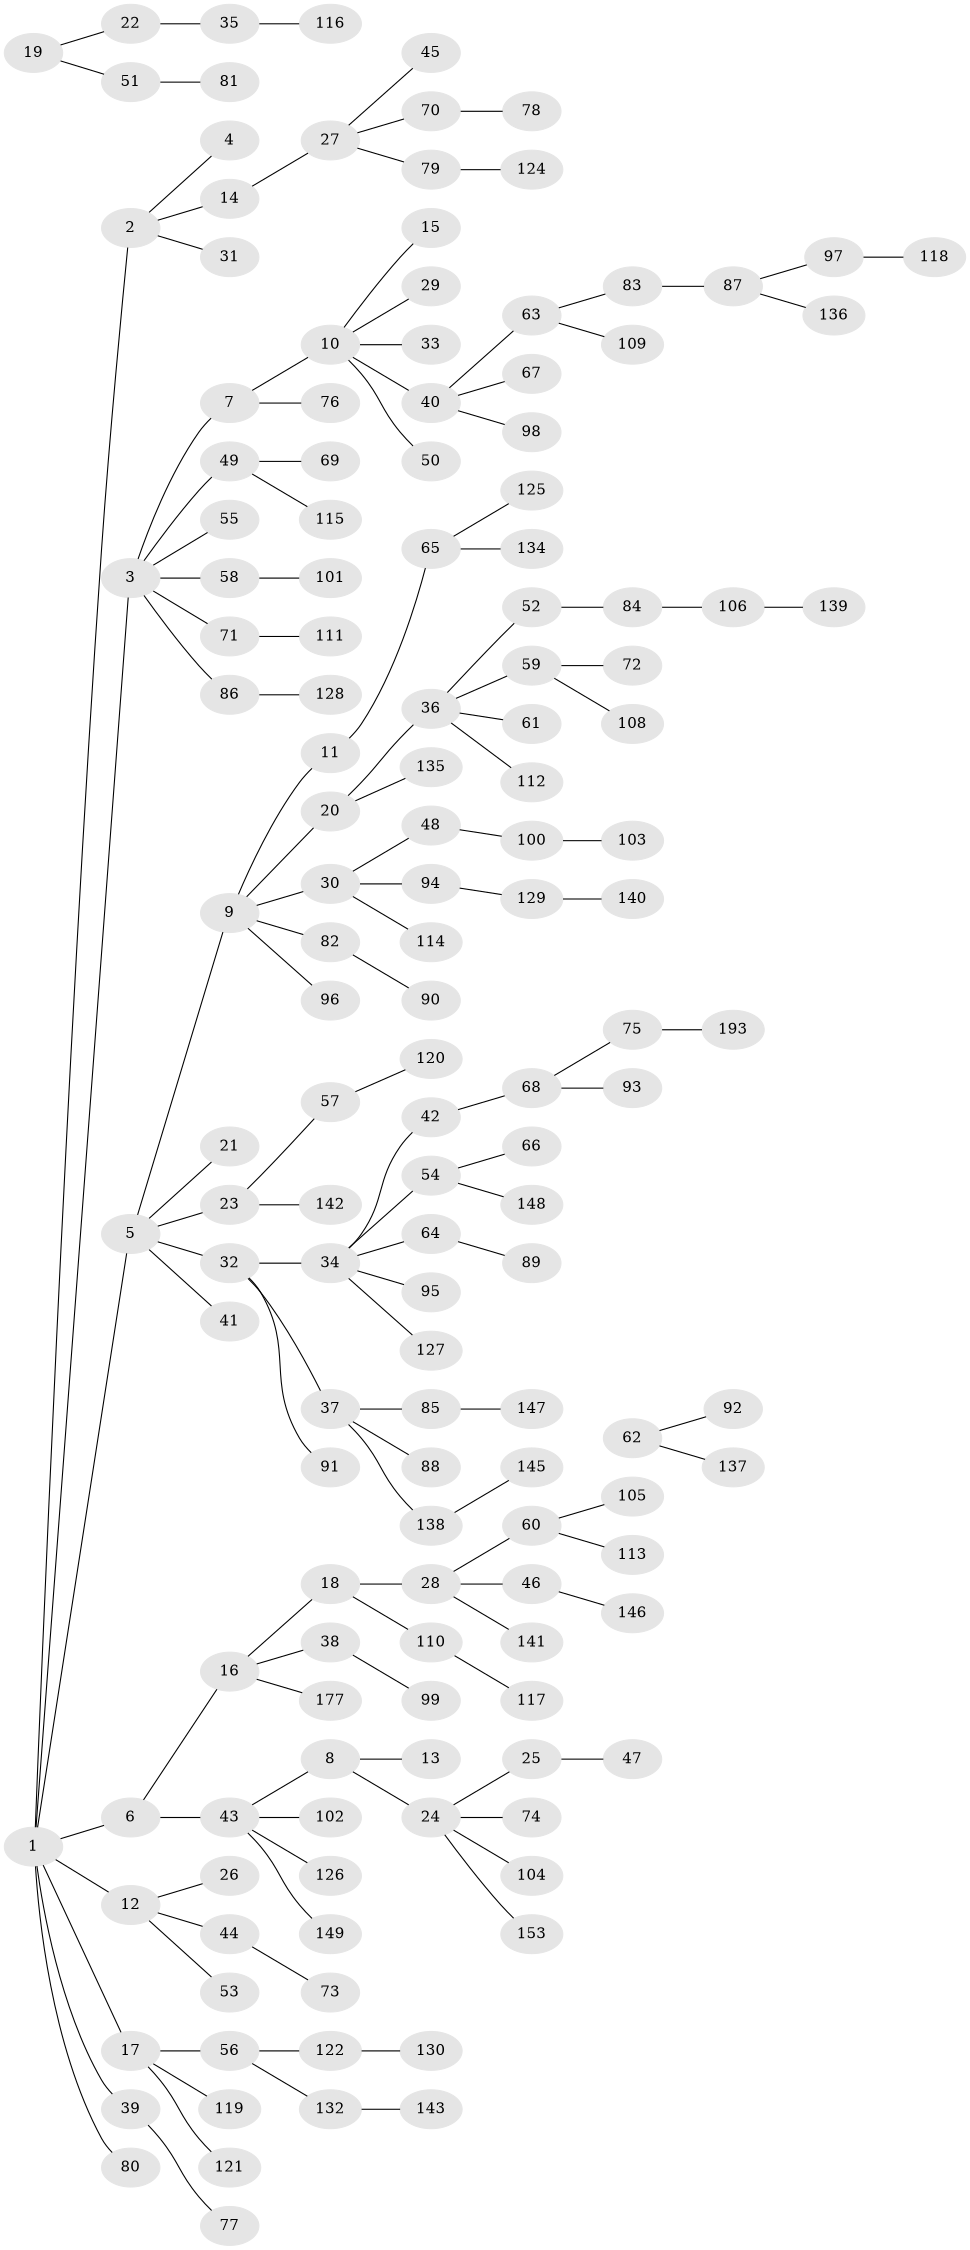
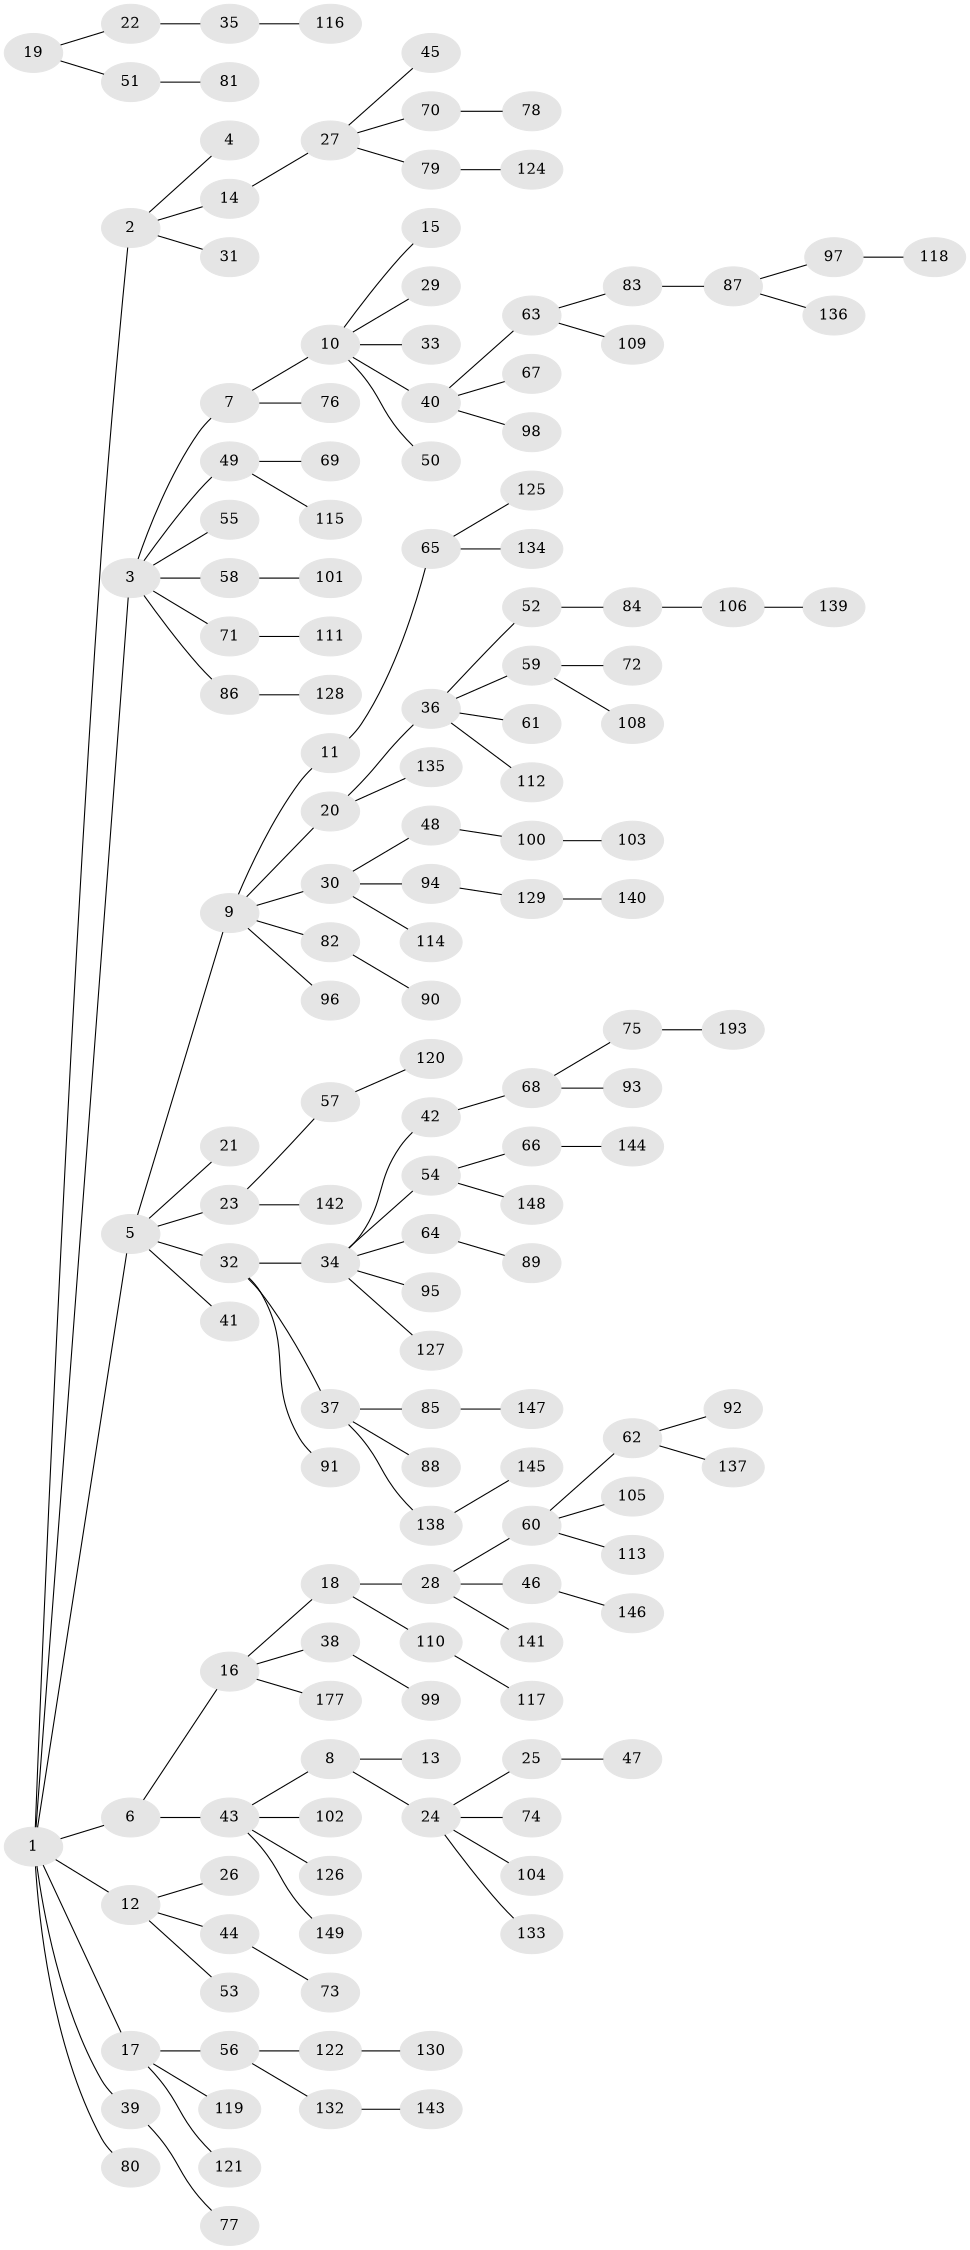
none -> (633, 1146)
none -> (582, 1482)
(532, 1934) -> (532, 1934)
